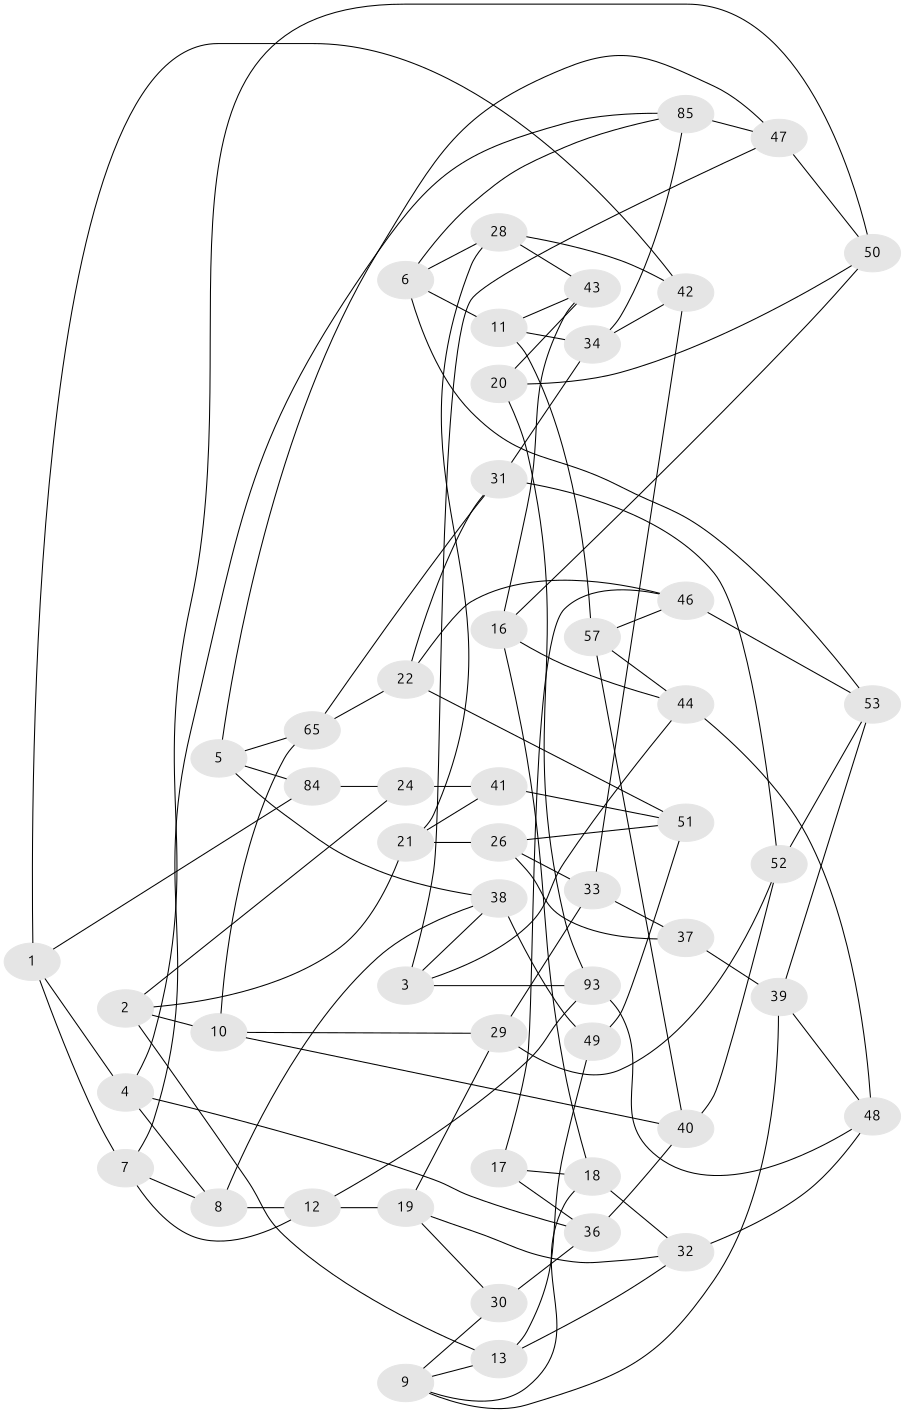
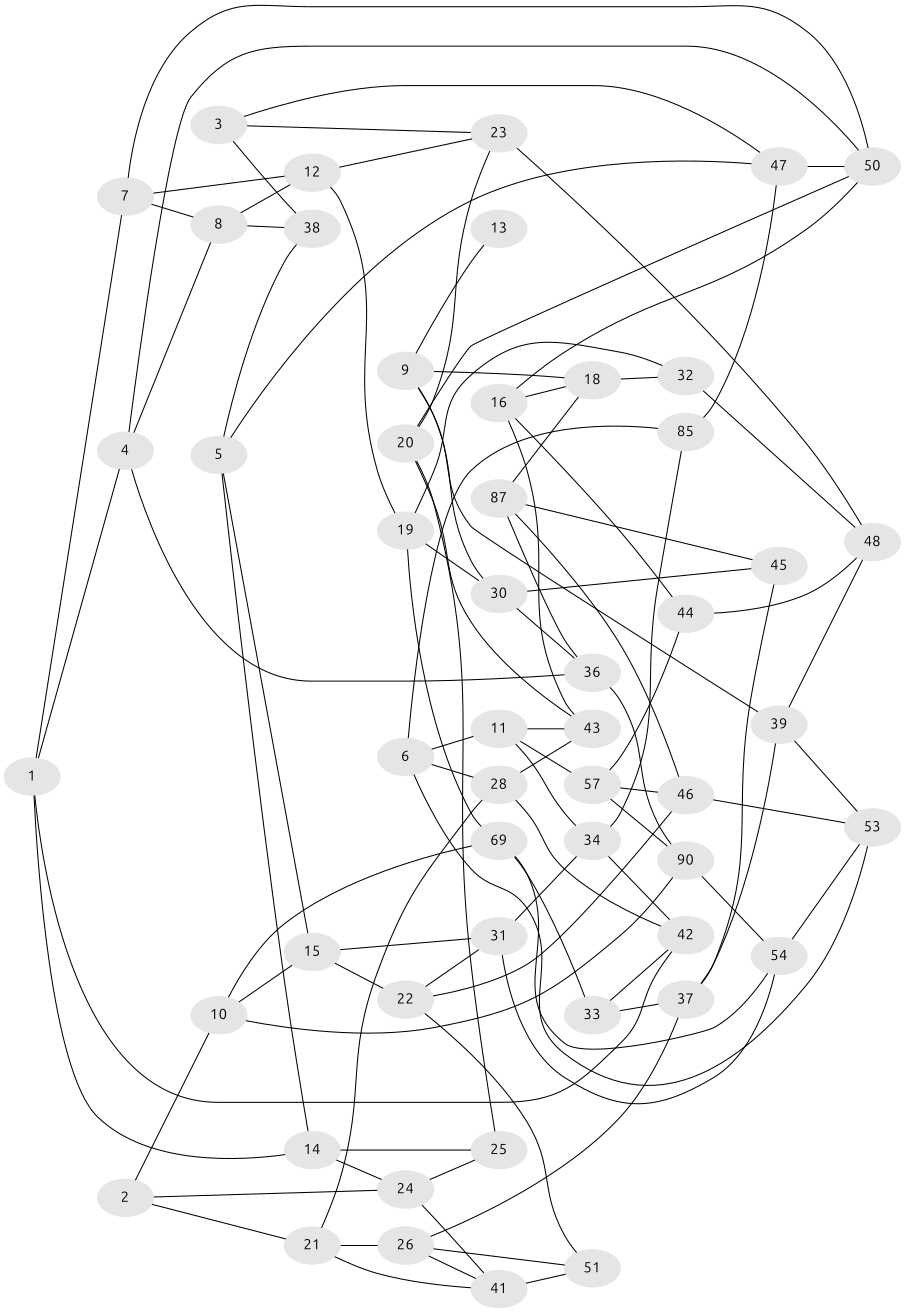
(240, 527) -> (484, 7)
none -> (779, 566)
(312, 730) -> (312, 952)
(312, 786) -> (312, 1150)
(779, 864) -> (779, 956)
(563, 865) -> none
(548, 868) -> (452, 1267)
(592, 986) -> (499, 133)
(499, 1033) -> (499, 841)
(592, 1042) -> none
(686, 1129) -> (686, 861)
none -> (499, 1150)
(499, 1168) -> (499, 499)
(281, 1232) -> none
(595, 1309) -> none
